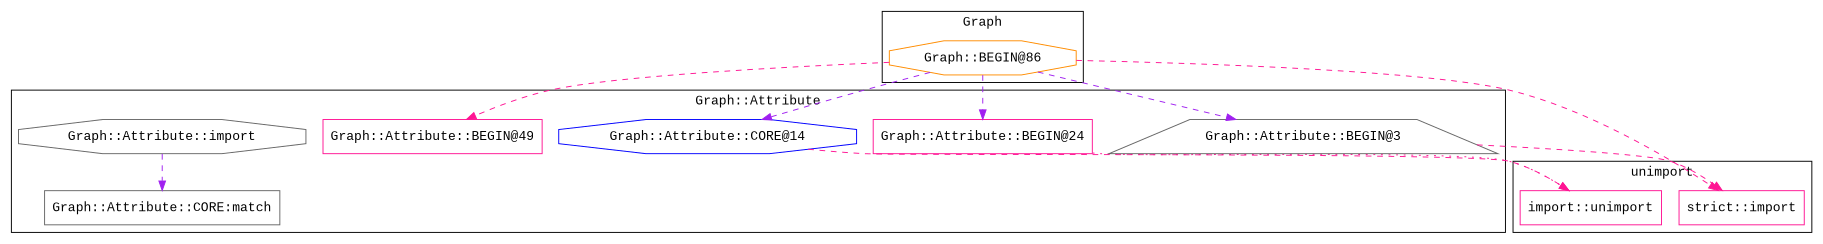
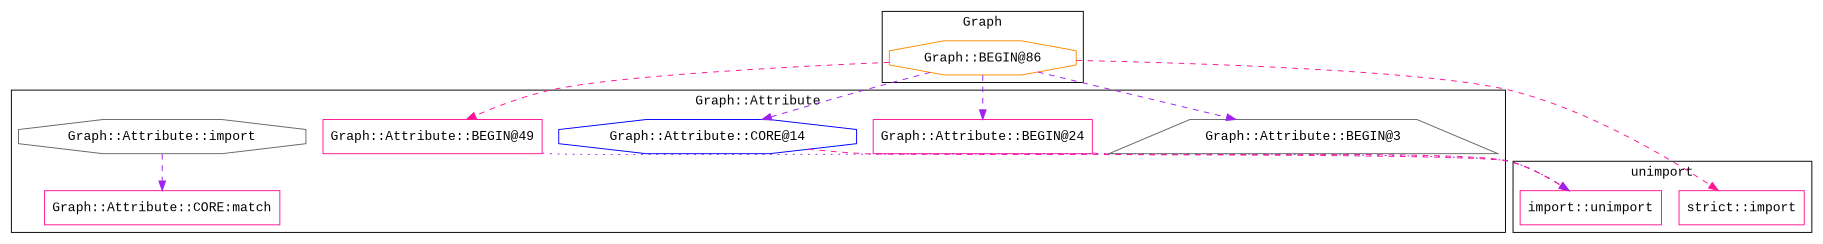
(1599, 152) -> none
none -> (798, 154)
(1330, 154) -> (1330, 154)
(162, 208) -> (162, 208)
